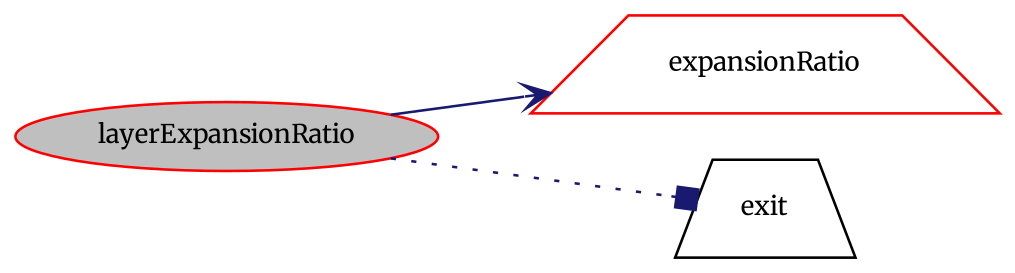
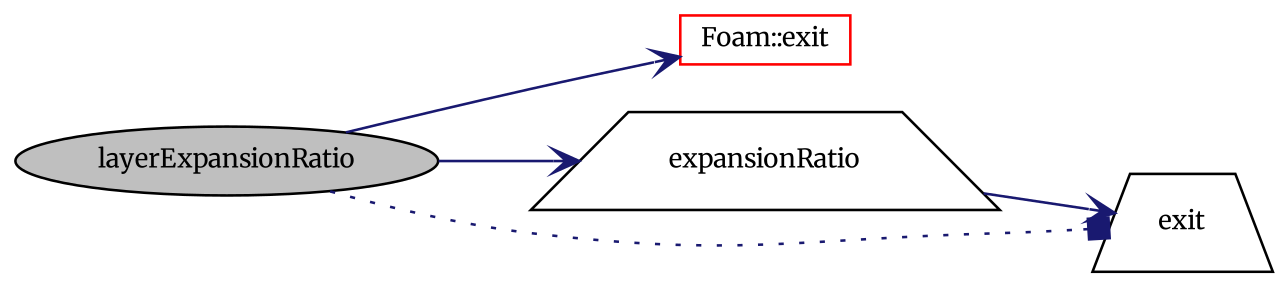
none -> (765, 40)
(765, 64) -> (765, 161)
(227, 137) -> (227, 161)
none -> (1036, 201)
